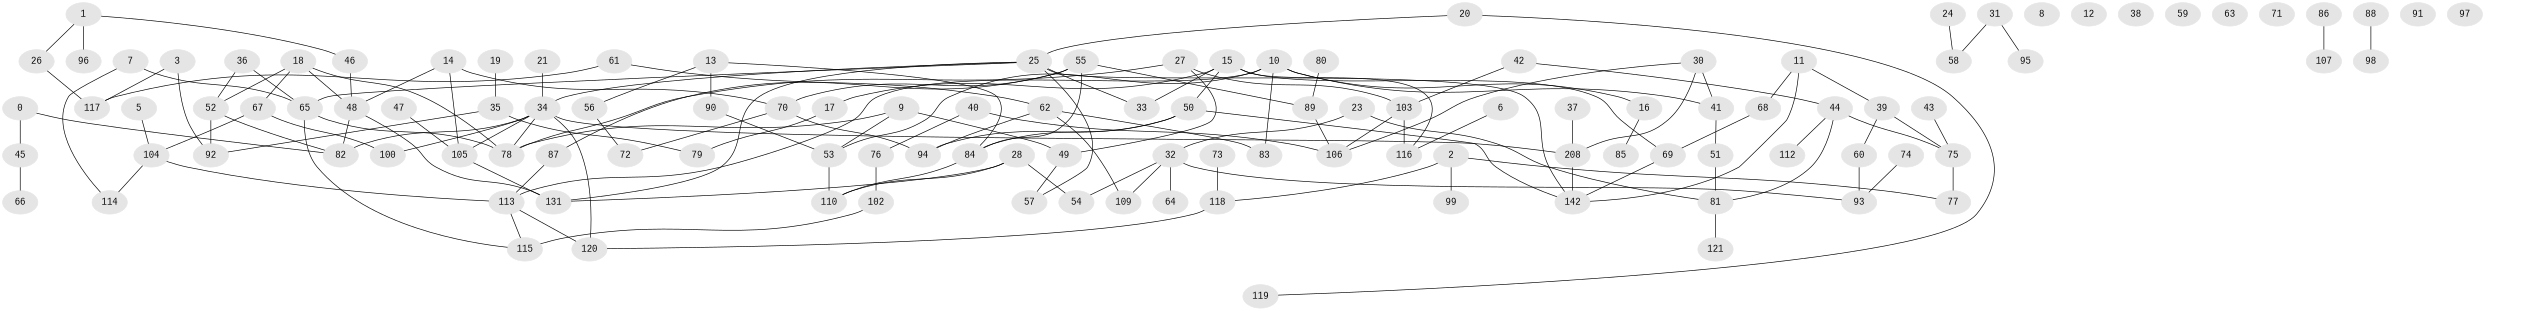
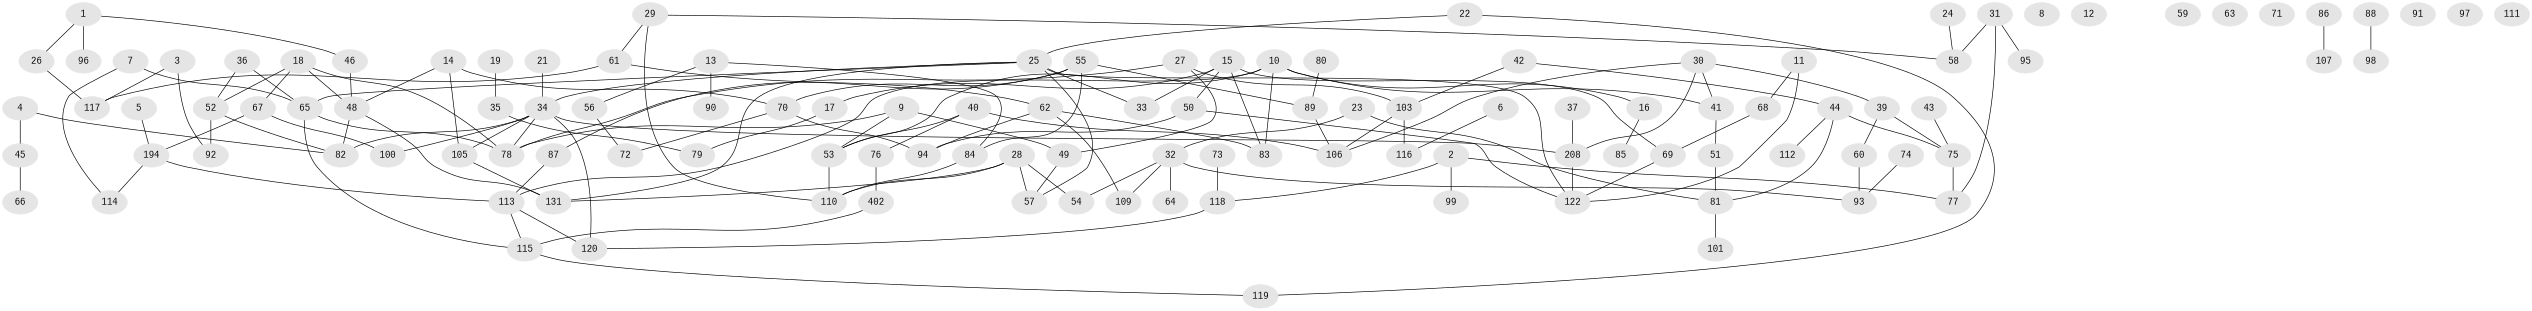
none -> (650, 14)
(1465, 14) -> (1465, 14)
(2136, 14) -> none
none -> (2512, 14)
(1363, 79) -> (1246, 108)
(1840, 85) -> (1793, 79)
(20, 108) -> (20, 108)
(399, 108) -> none
none -> (1990, 112)
(353, 132) -> none
(1079, 132) -> none
(785, 138) -> (922, 127)
(151, 155) -> (151, 155)
none -> (1023, 179)
(876, 202) -> (876, 202)
(1573, 202) -> (1573, 202)
(1716, 249) -> (1716, 249)
none -> (891, 284)
